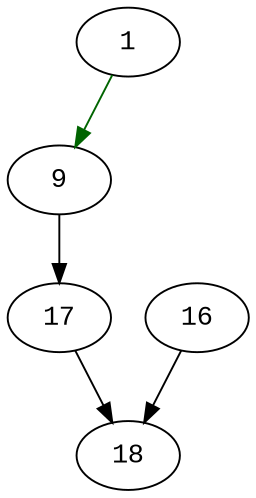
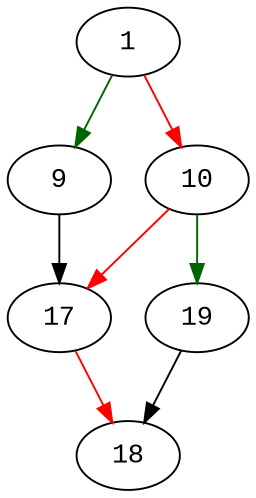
none -> (197, 180)
(197, 318) -> (197, 318)
(89, 378) -> (89, 378)
